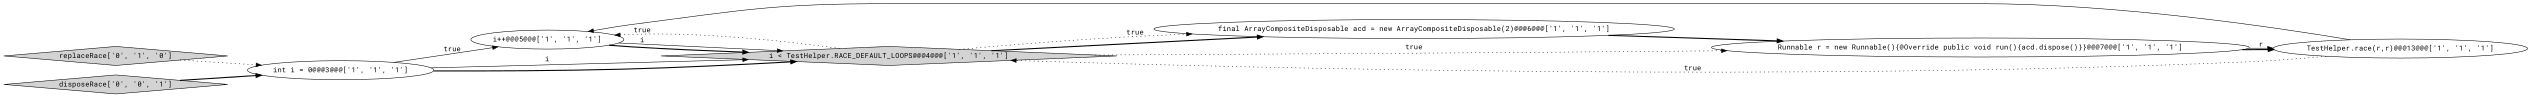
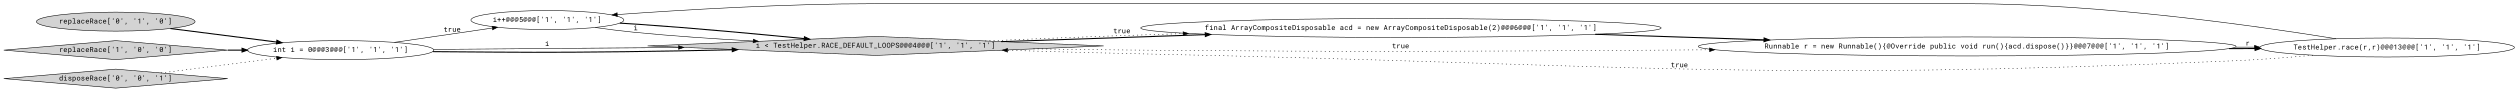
(730, 37) -> none
none -> (116, 50)
(116, 56) -> (116, 22)
(218, 62) -> (224, 35)
(218, 78) -> (219, 66)
